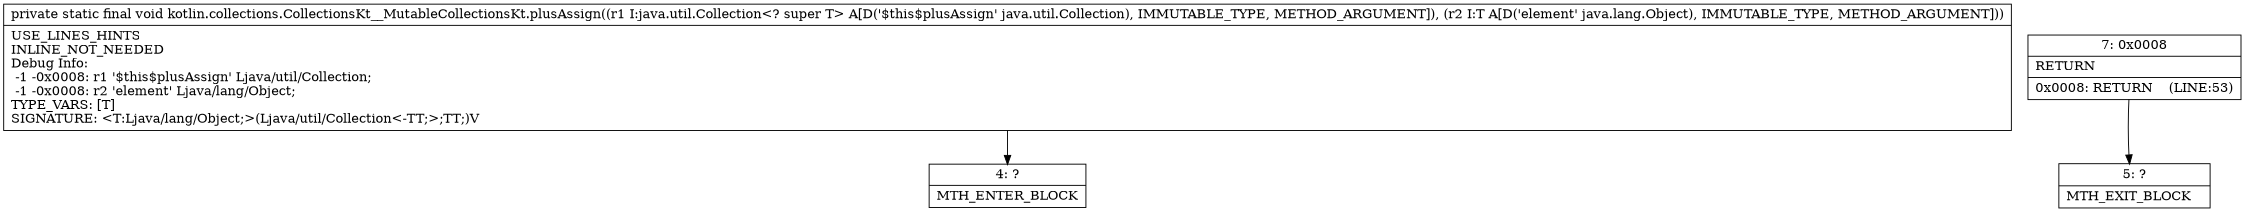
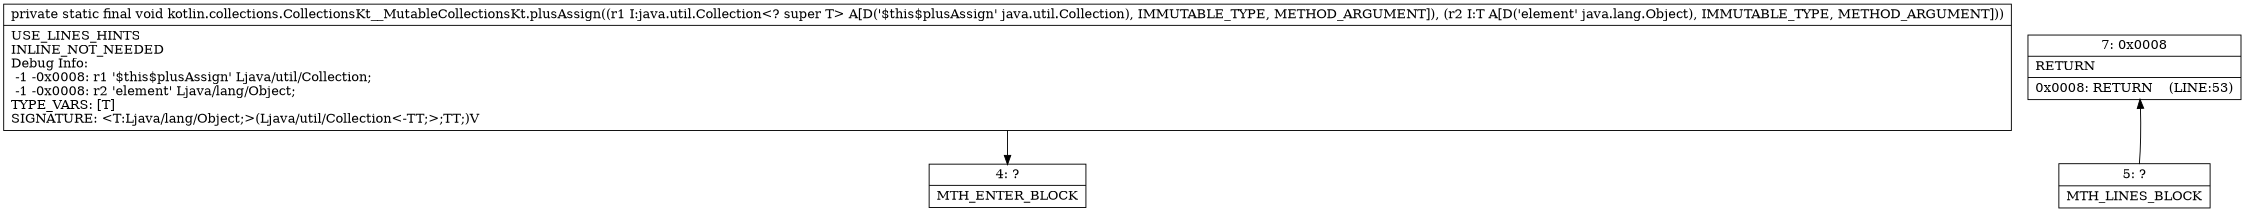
(2128, 127) -> (2141, 136)
(2129, 196) -> (2134, 196)
